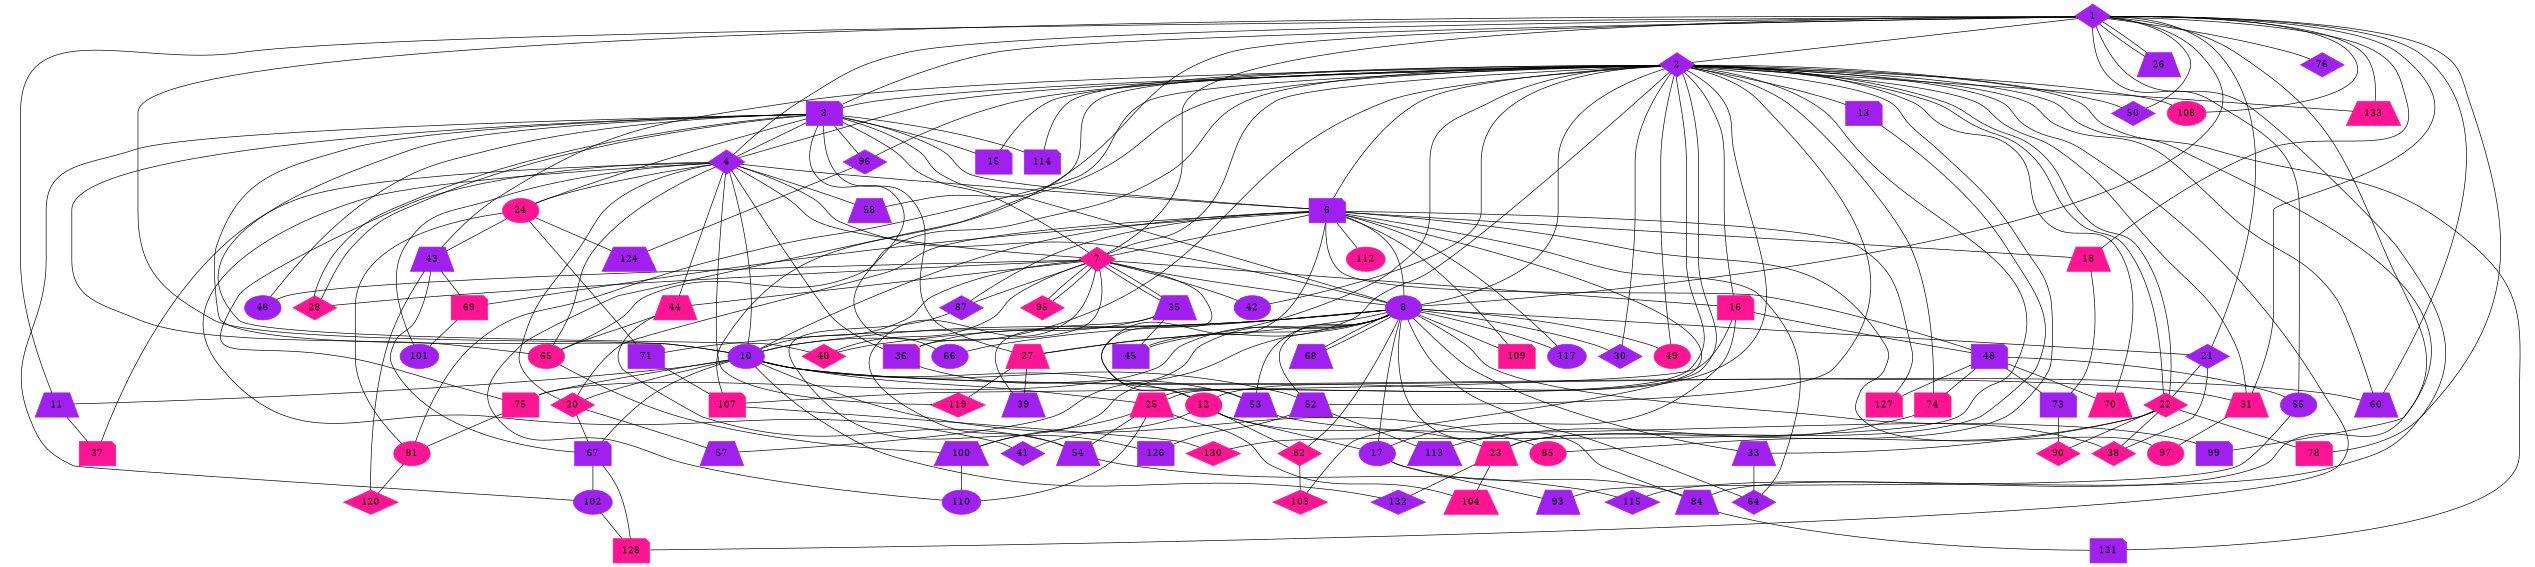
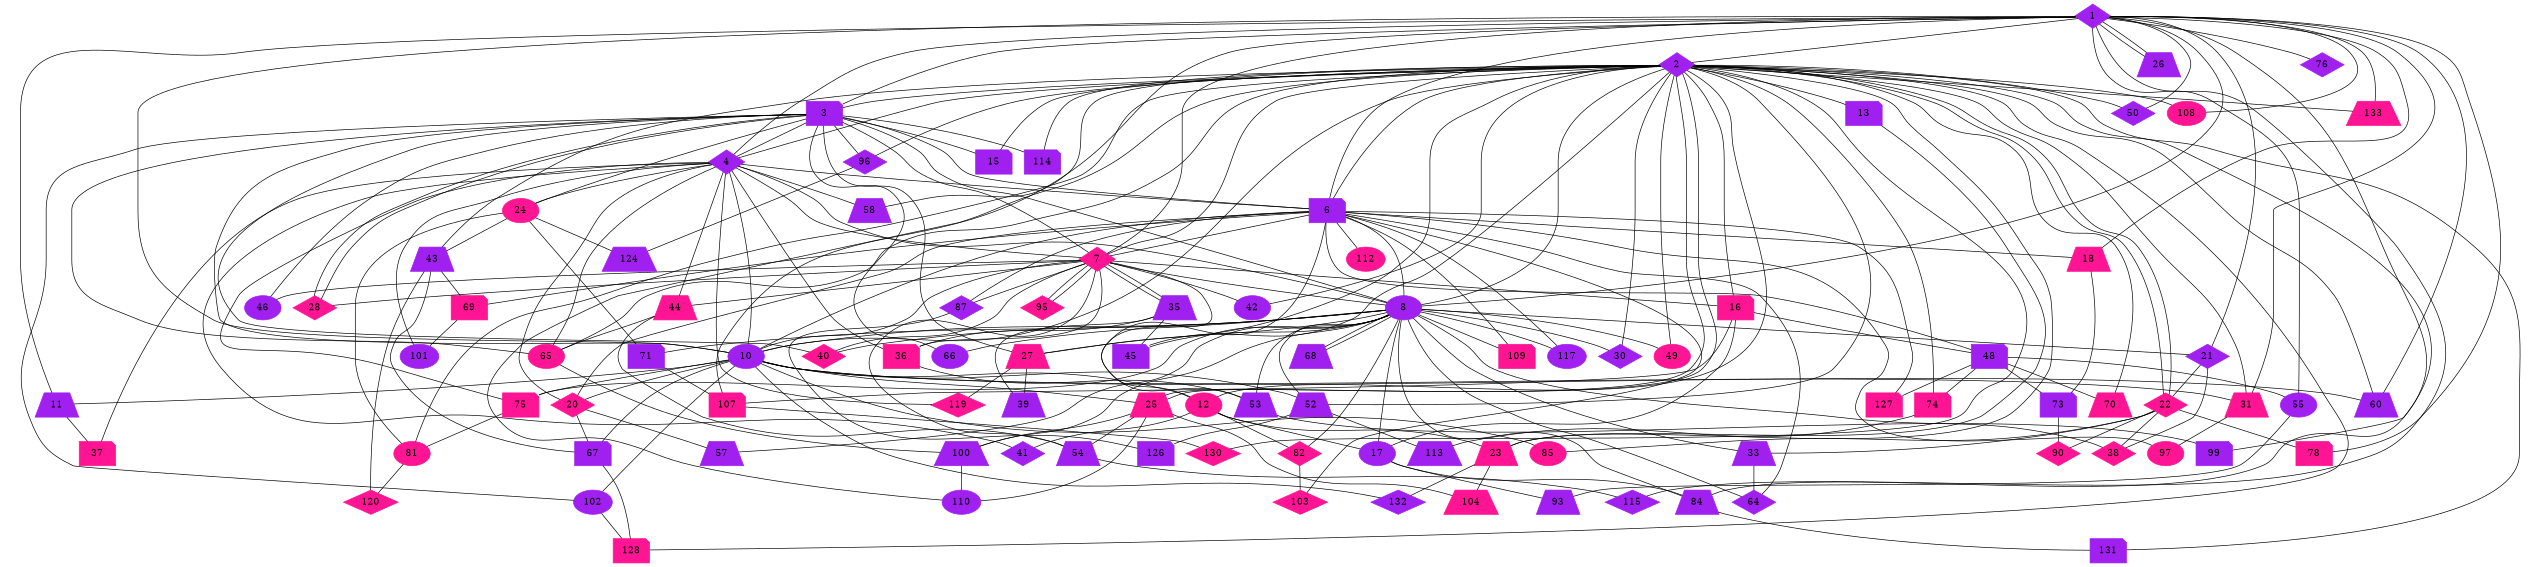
none -> (1670, 40)
(901, 356) -> (901, 356)
(593, 478) -> (657, 436)
